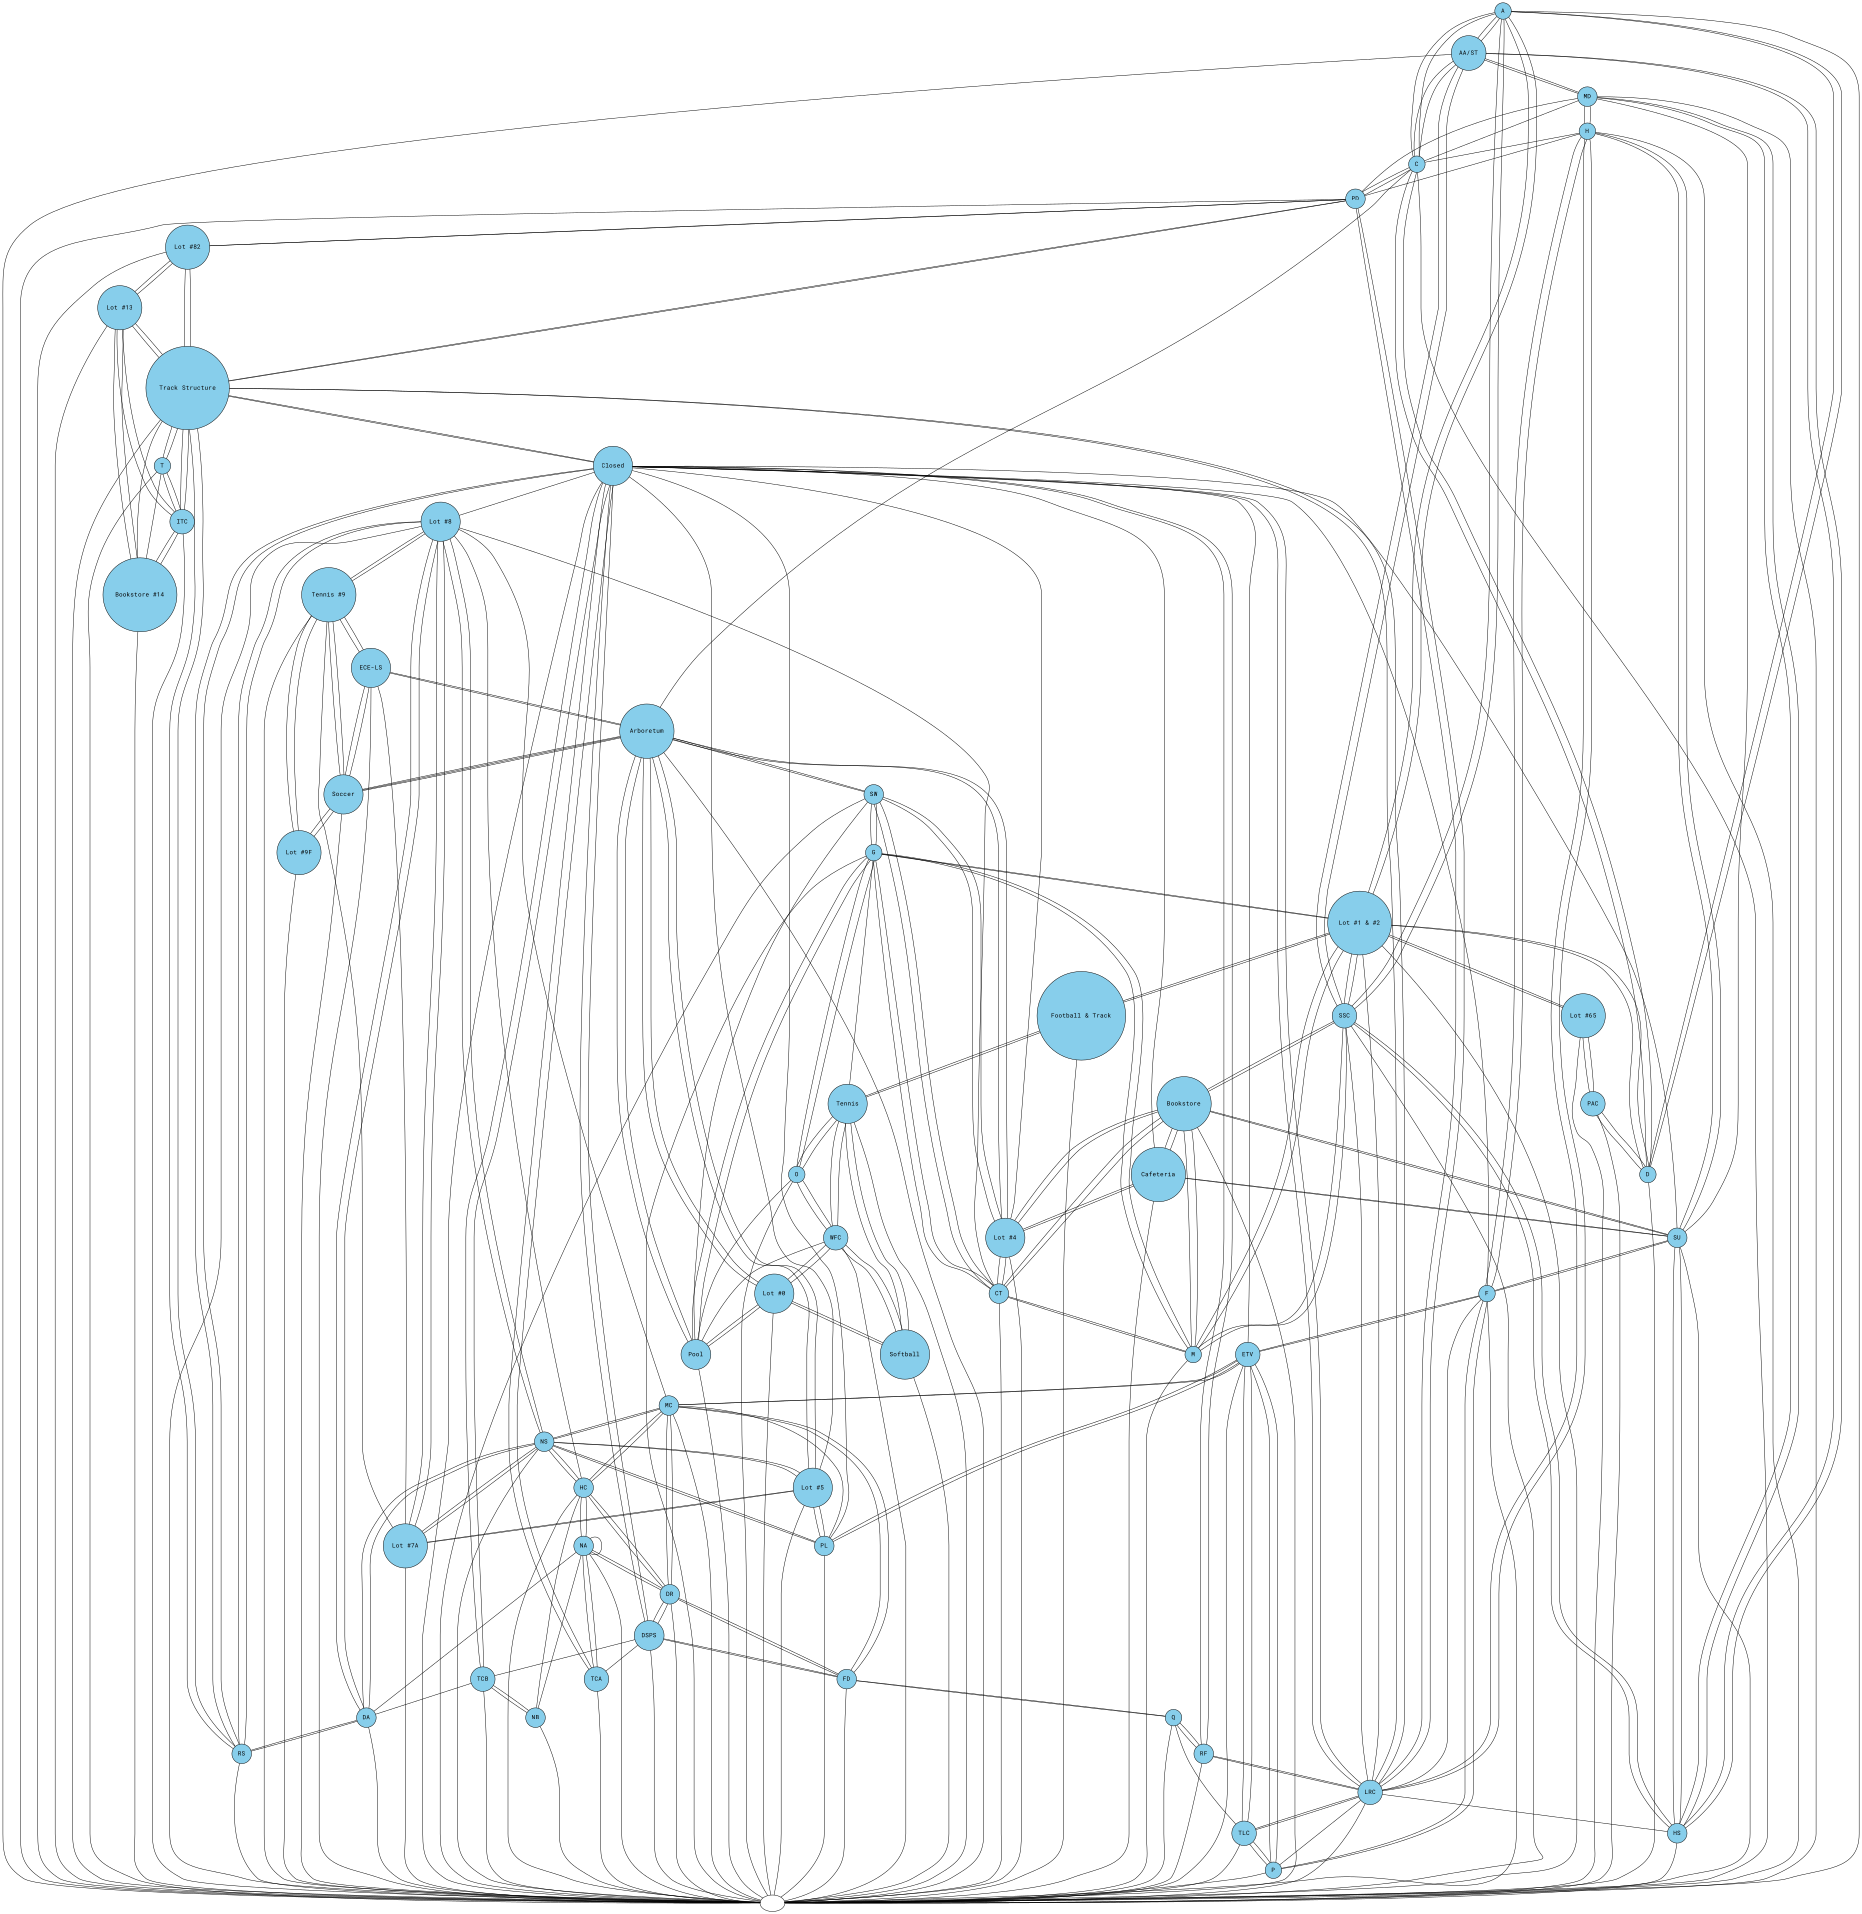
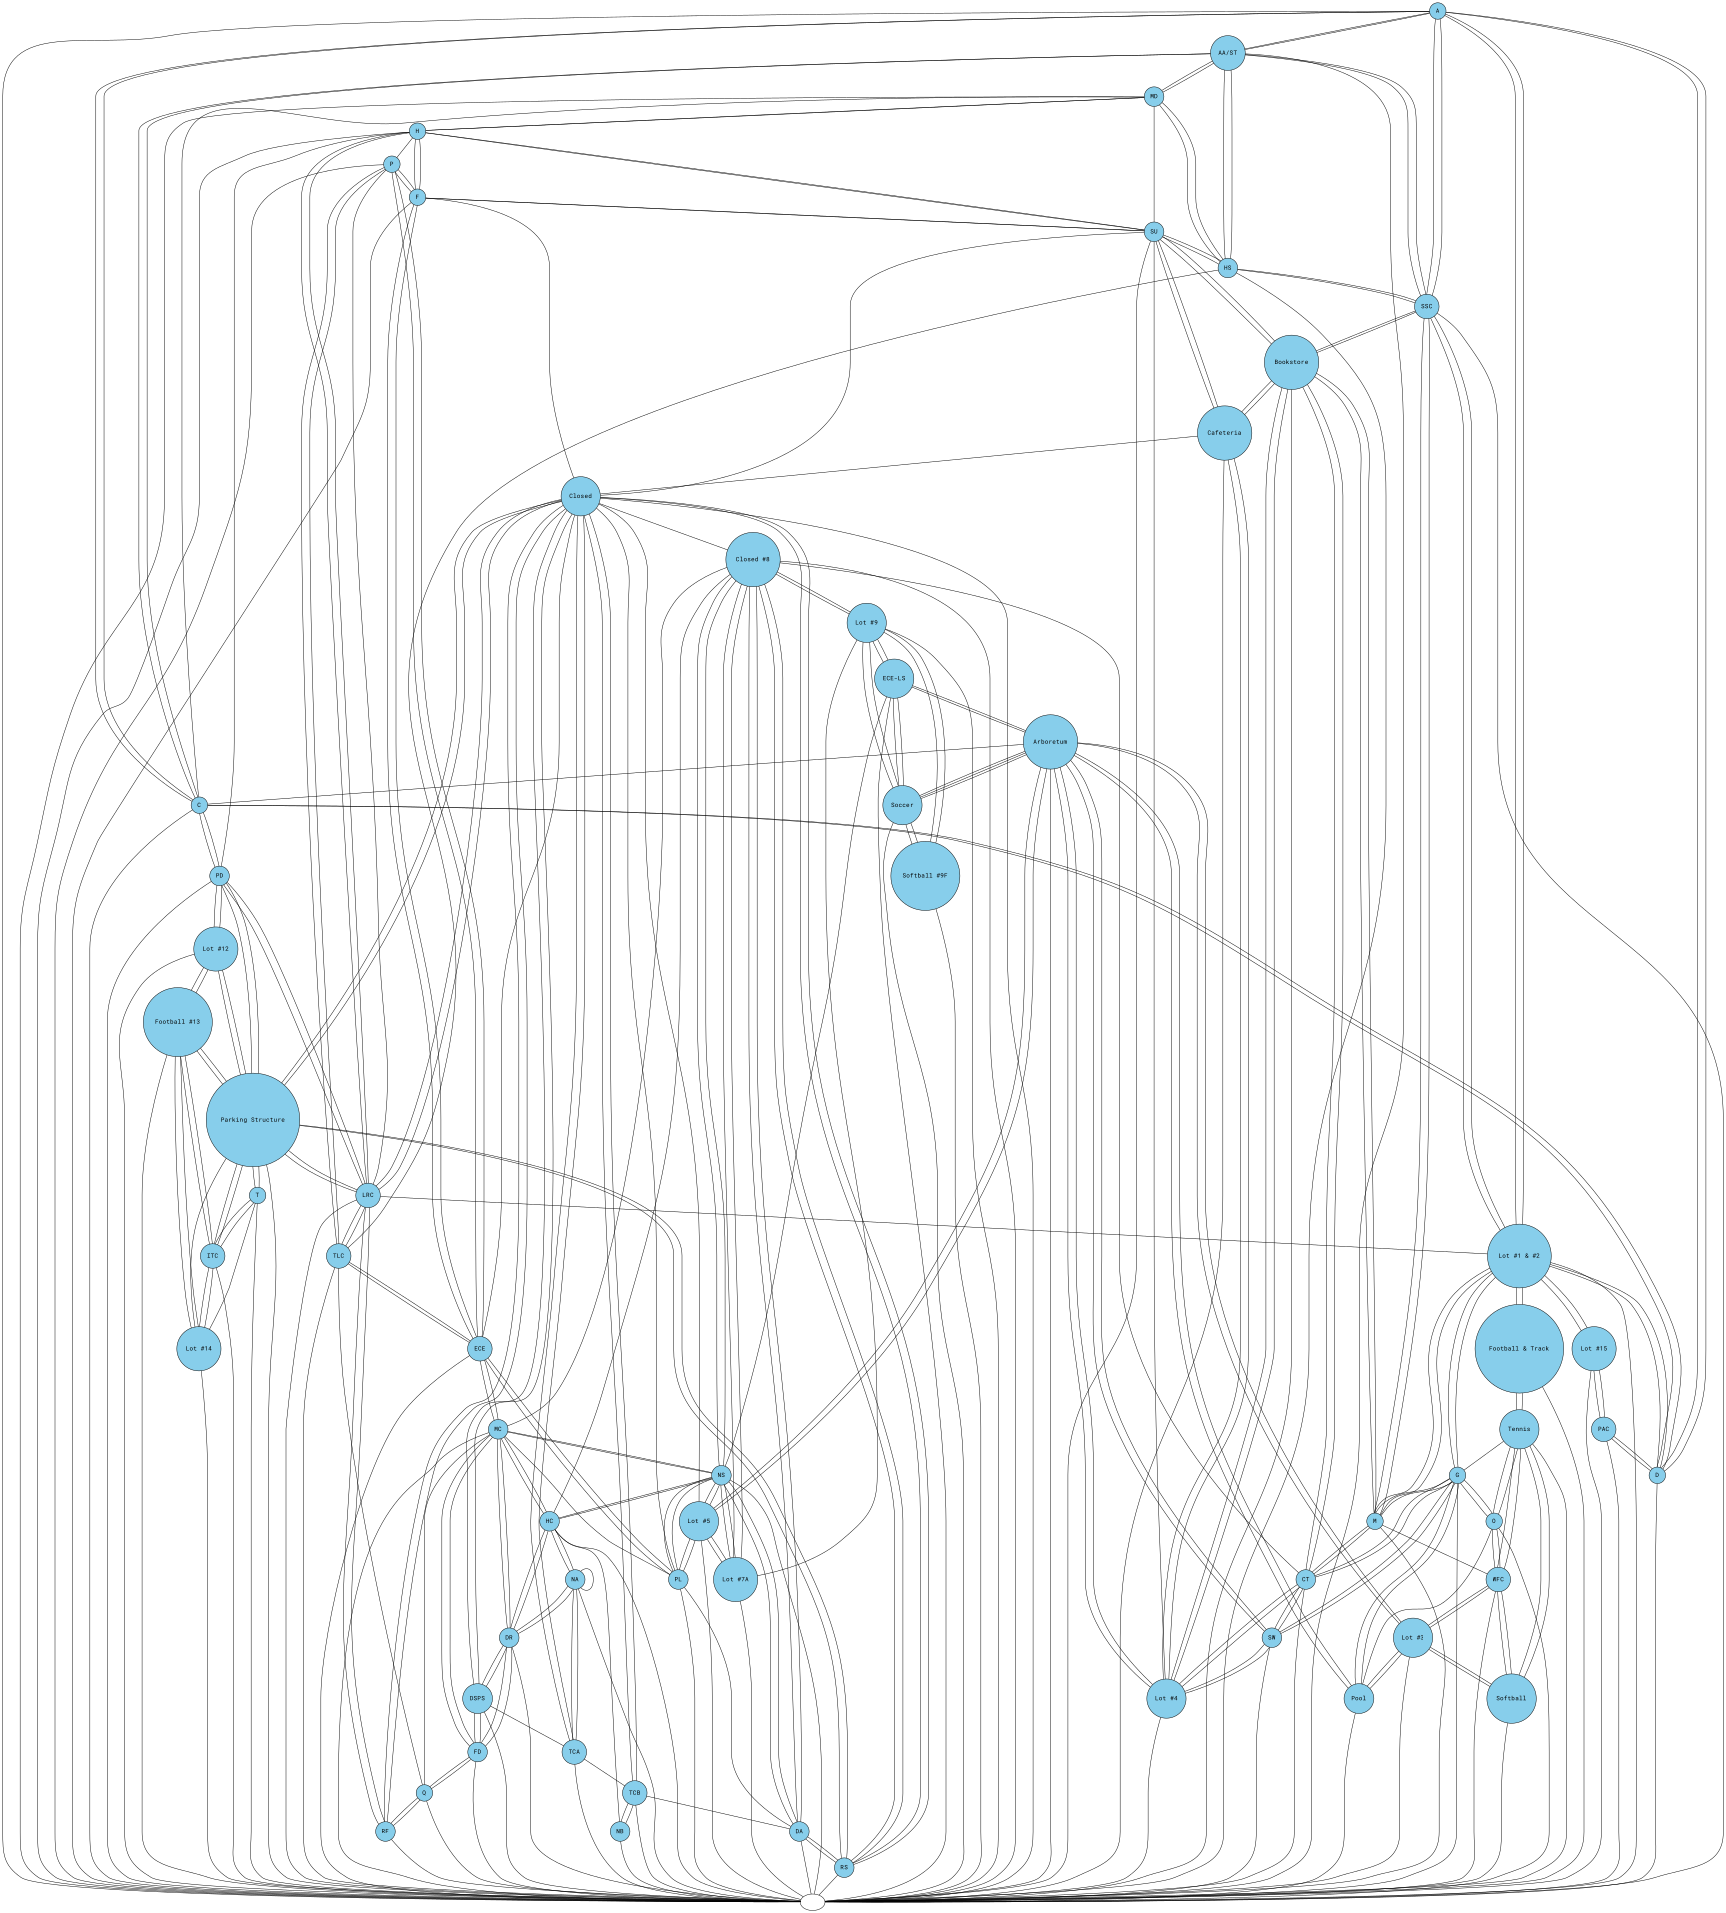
(1462, 128) -> none
(1506, 147) -> (405, 148)
(188, 247) -> (216, 949)
(120, 308) -> (178, 1022)
(188, 388) -> (253, 1120)
(441, 522) -> (753, 560)
(140, 595) -> (199, 1349)
(329, 595) -> (867, 623)
(1042, 685) -> (1154, 960)
(299, 853) -> (925, 876)
(1583, 1016) -> (1594, 1349)
(728, 1054) -> none
(404, 1104) -> (810, 1082)
(756, 1270) -> (1432, 1548)
(774, 1294) -> (1413, 1638)
(1248, 1355) -> (480, 1349)
(1361, 1404) -> none
(1448, 1559) -> none
none -> (424, 1596)
(560, 1632) -> none
(470, 1636) -> (732, 1714)
(565, 1658) -> (605, 1773)
(1525, 1813) -> (477, 512)
